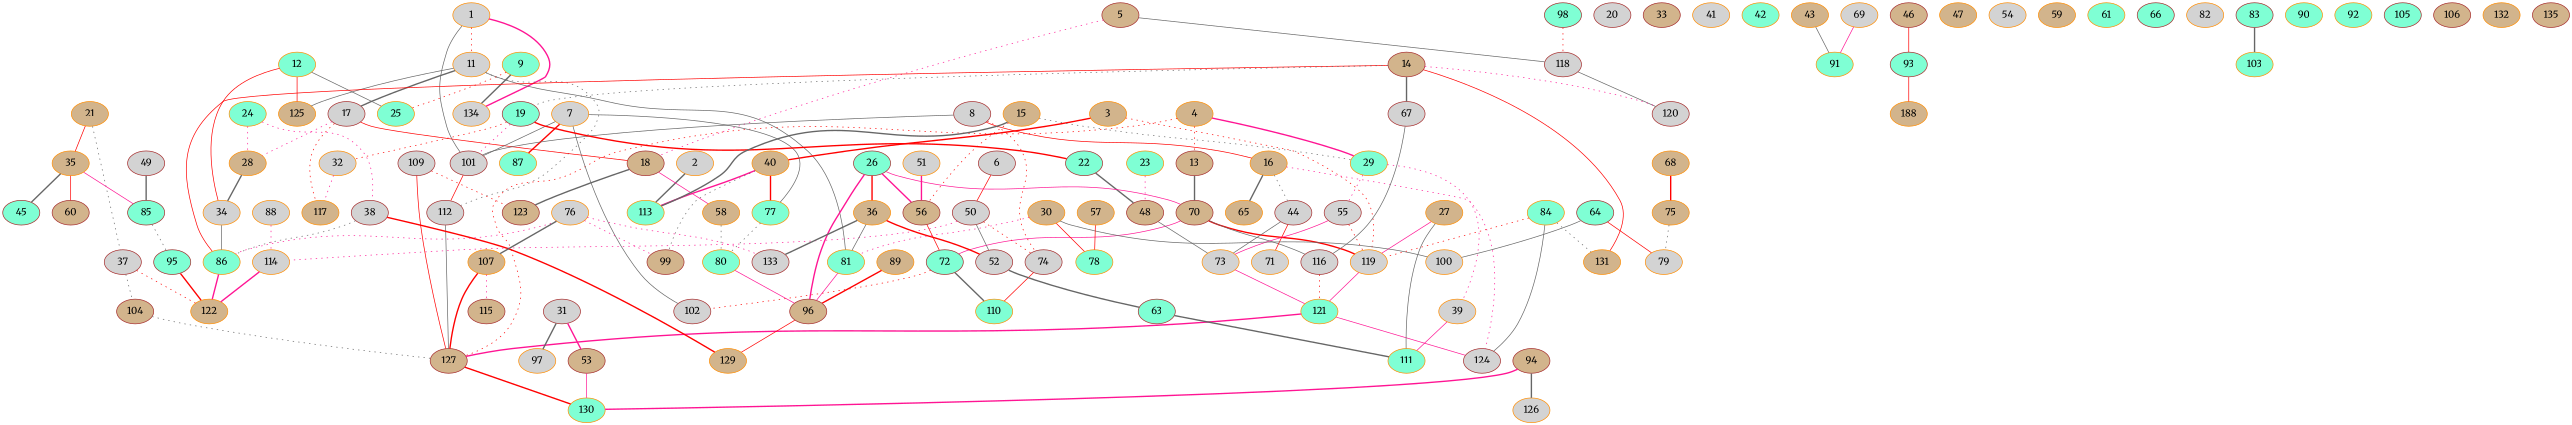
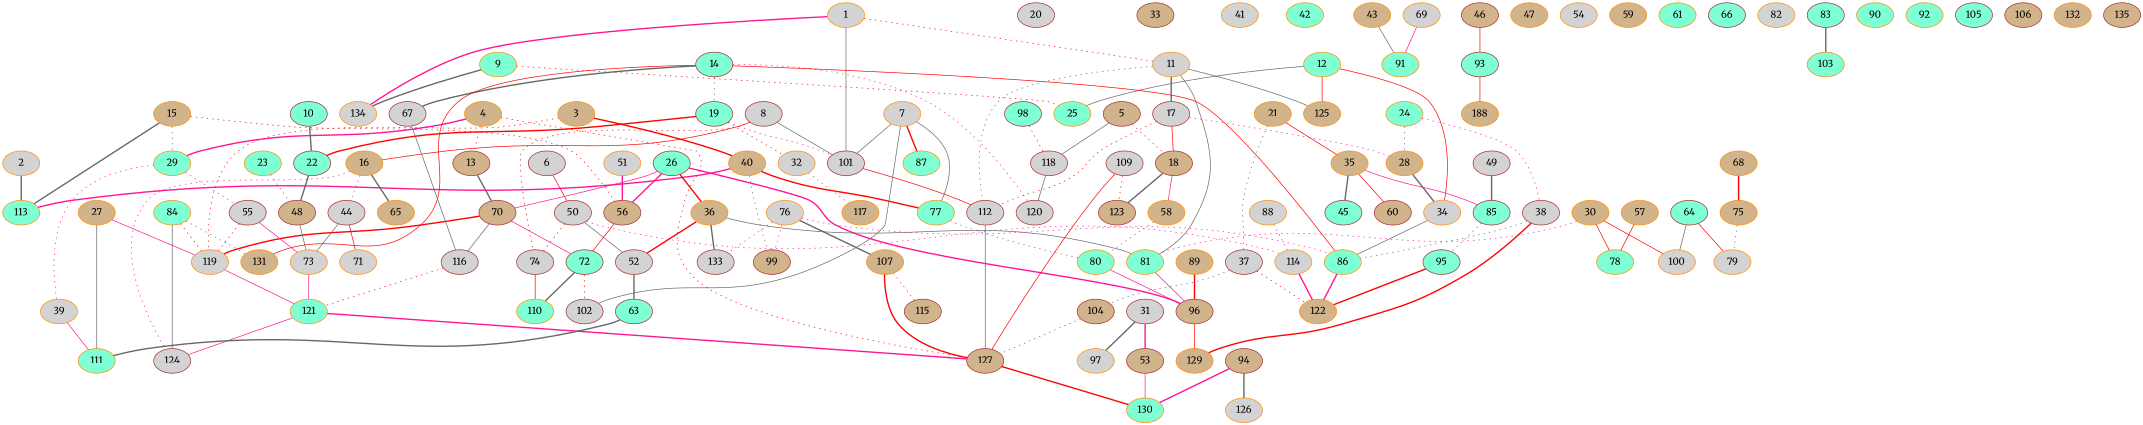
(1407, 64) -> (714, 64)
none -> (309, 114)
(248, 139) -> (1404, 139)
(311, 158) -> (1082, 170)
(1234, 243) -> (1634, 237)
